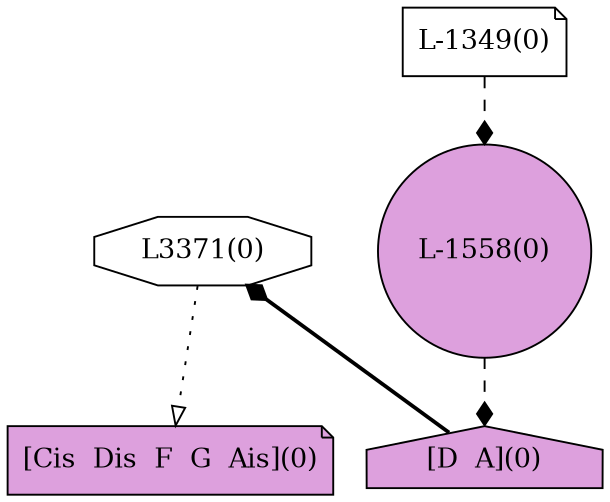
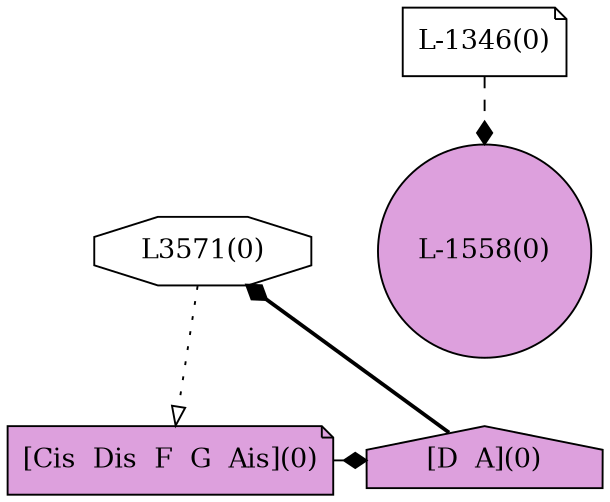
(485, 42) -> (485, 42)
(203, 251) -> (203, 251)
(485, 380) -> (339, 460)
